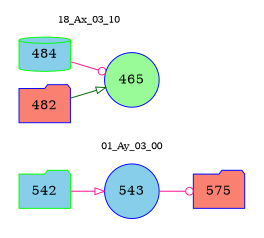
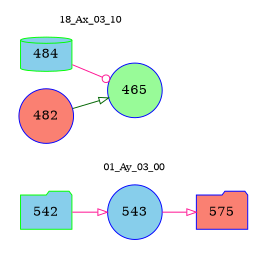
(45, 106) -> (46, 116)
(172, 191) -> (175, 212)
